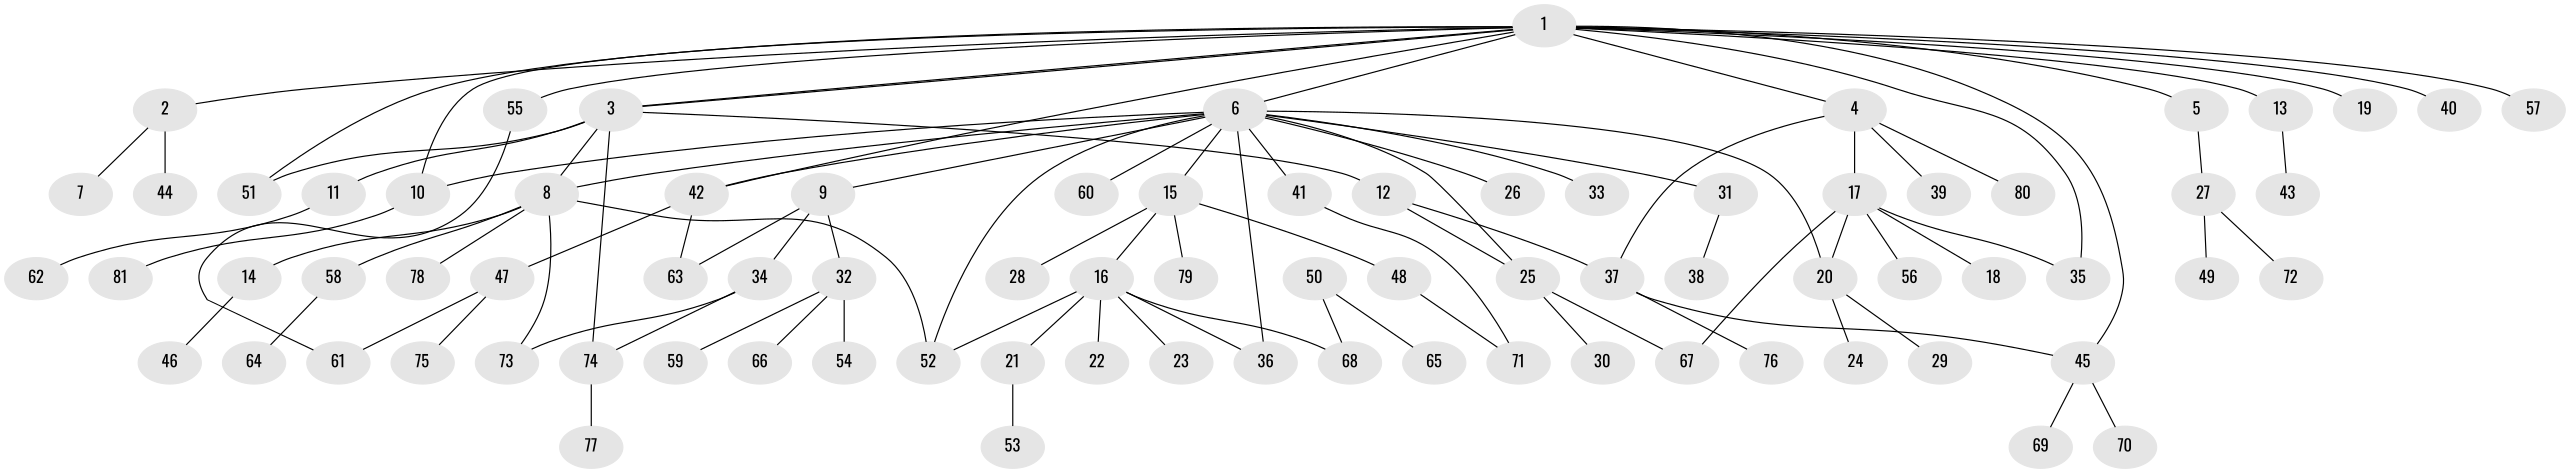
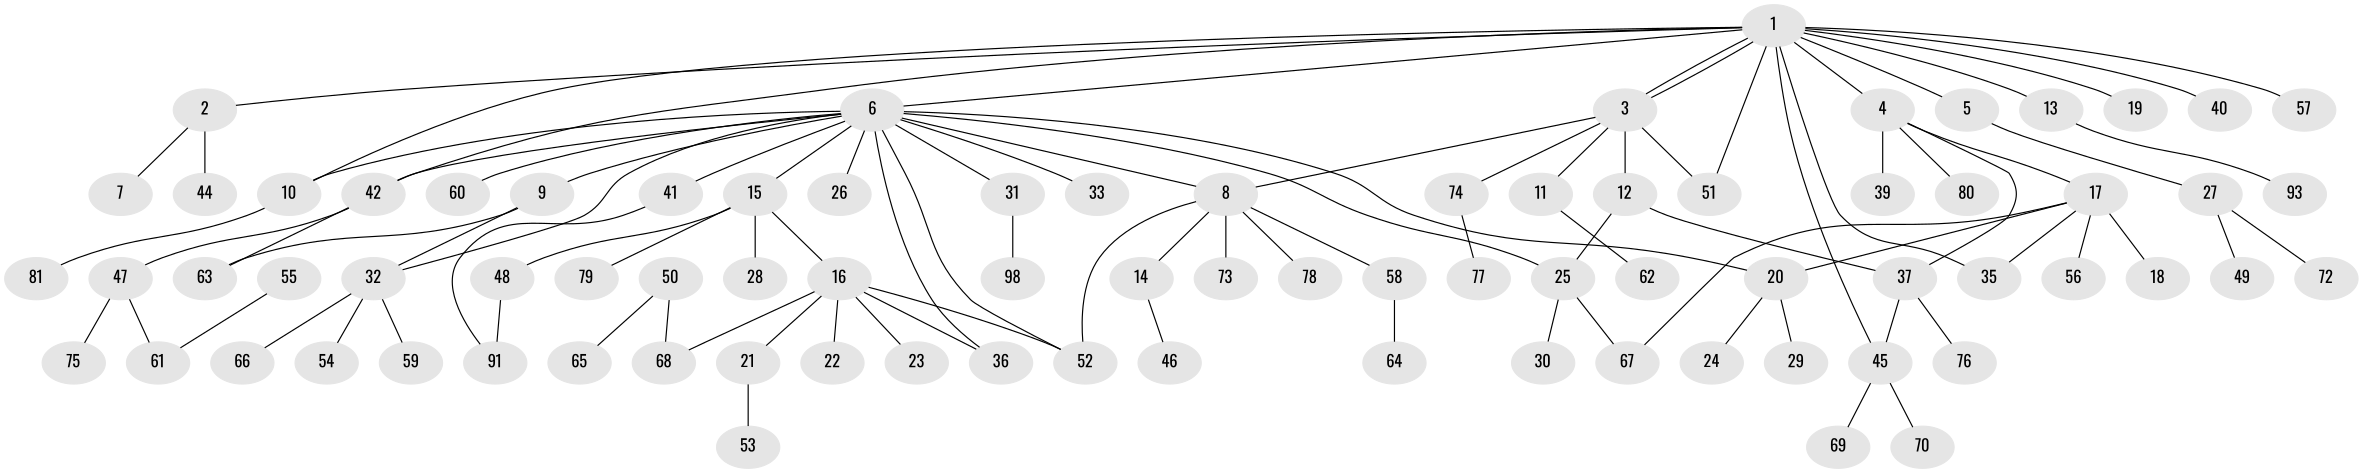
(831, 59) -> none
none -> (617, 182)
(2288, 194) -> (2295, 194)
(760, 279) -> none
(1697, 279) -> (1013, 279)
(1519, 363) -> (495, 363)
